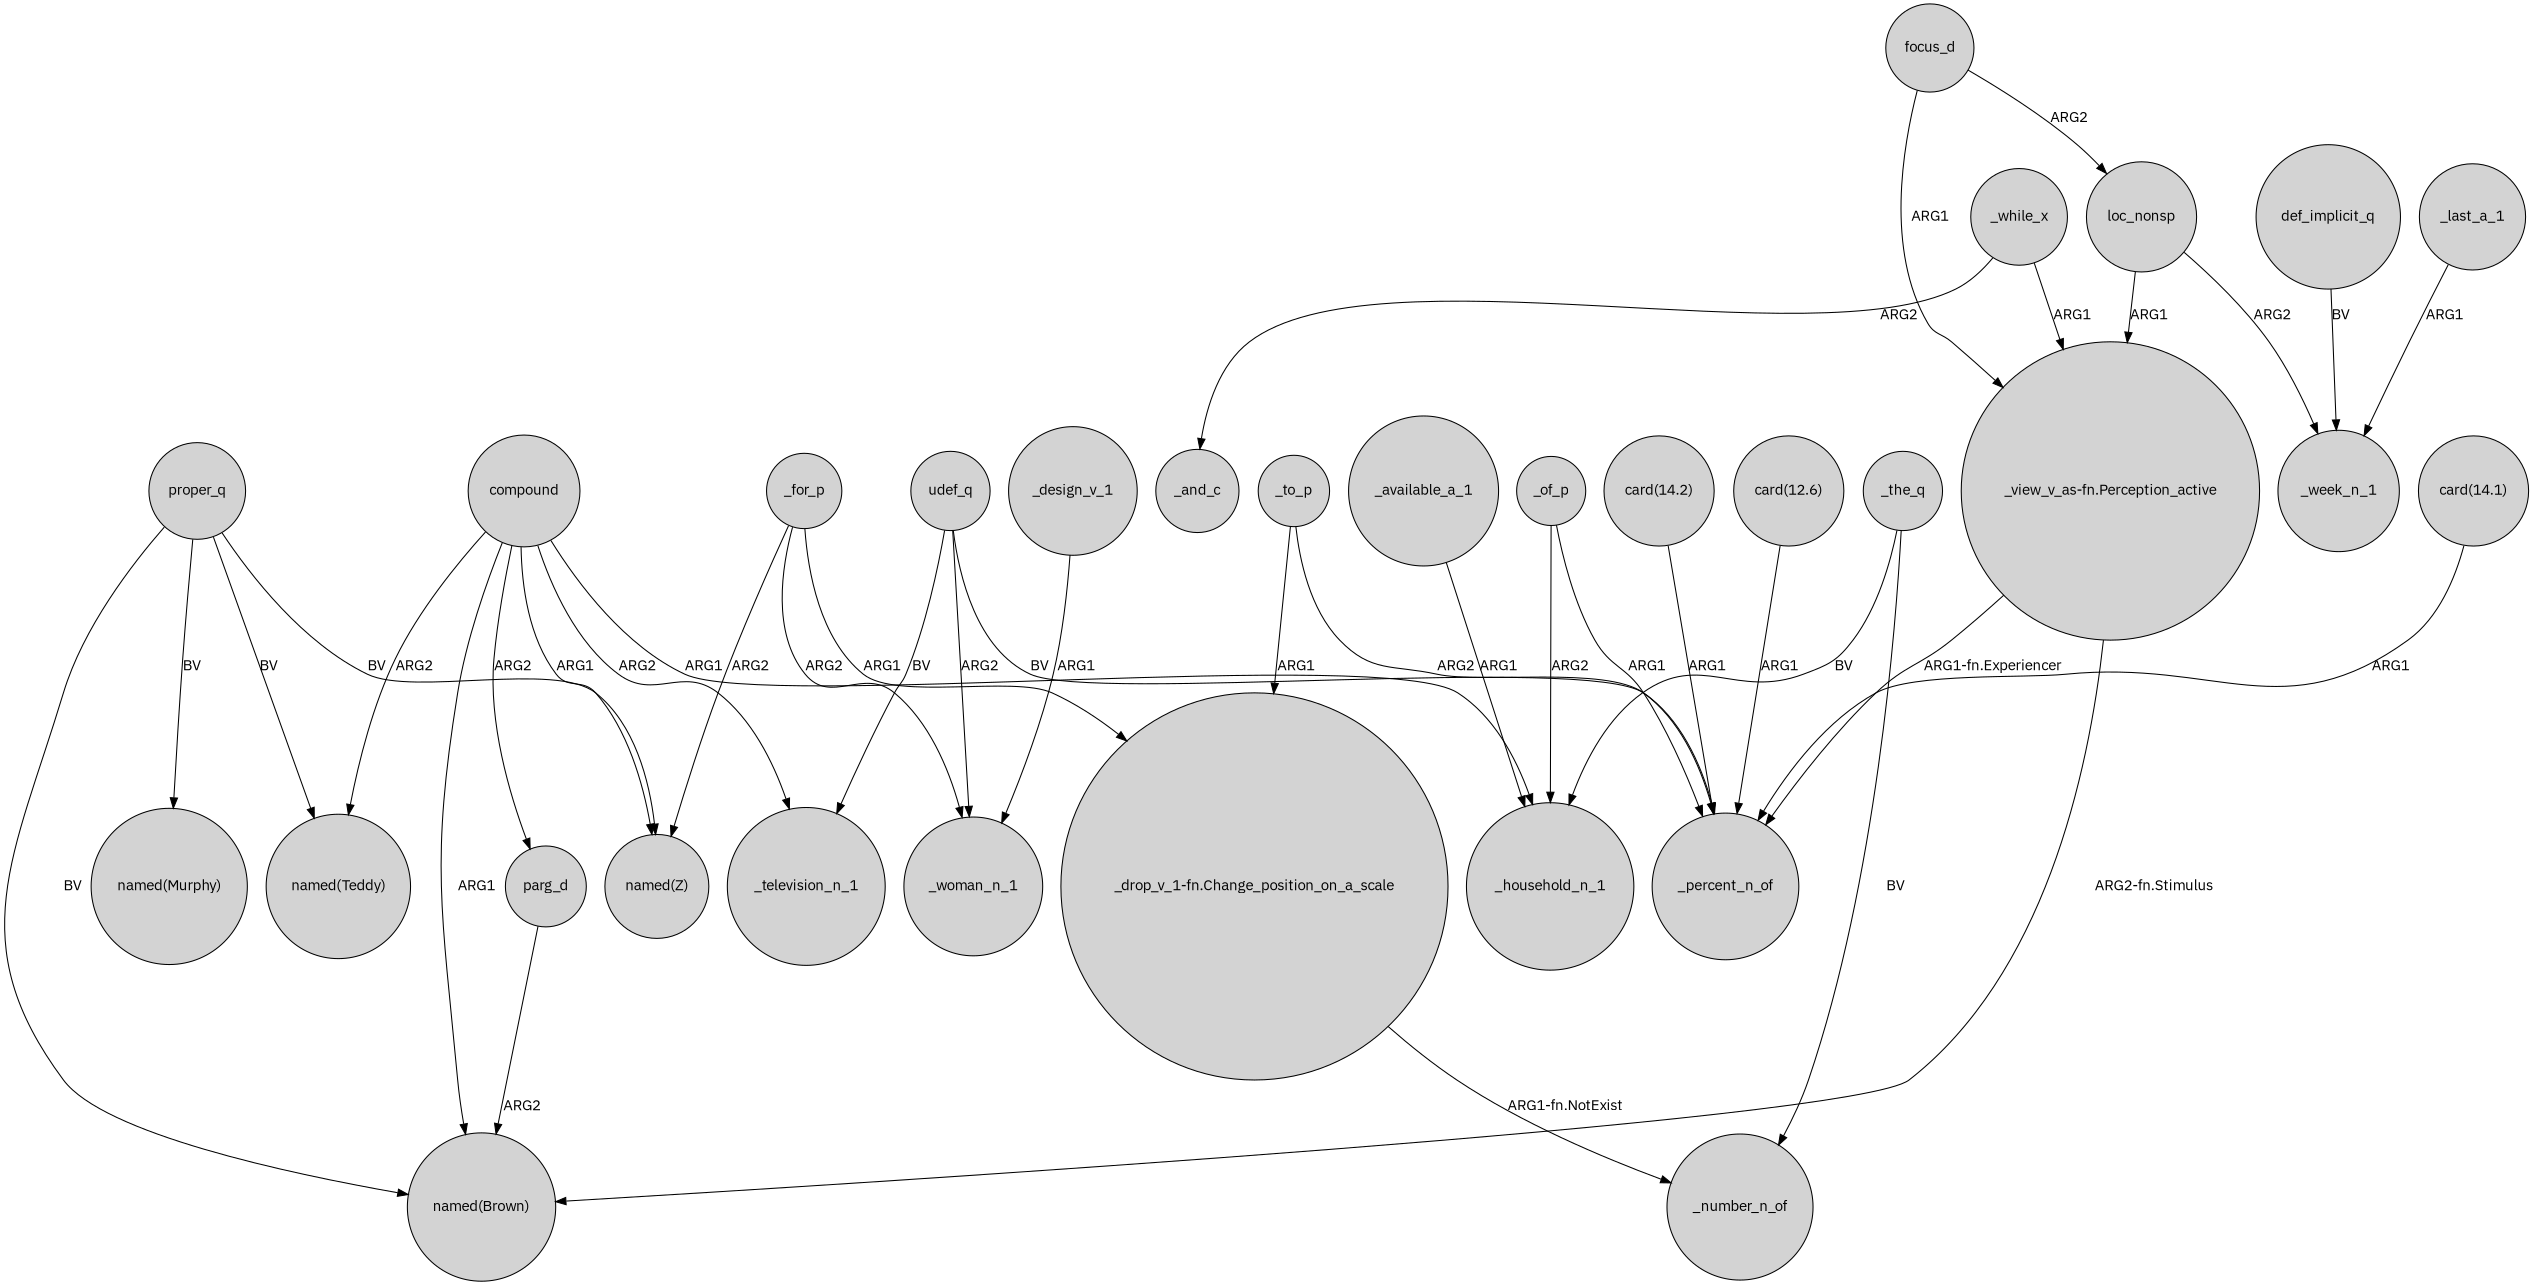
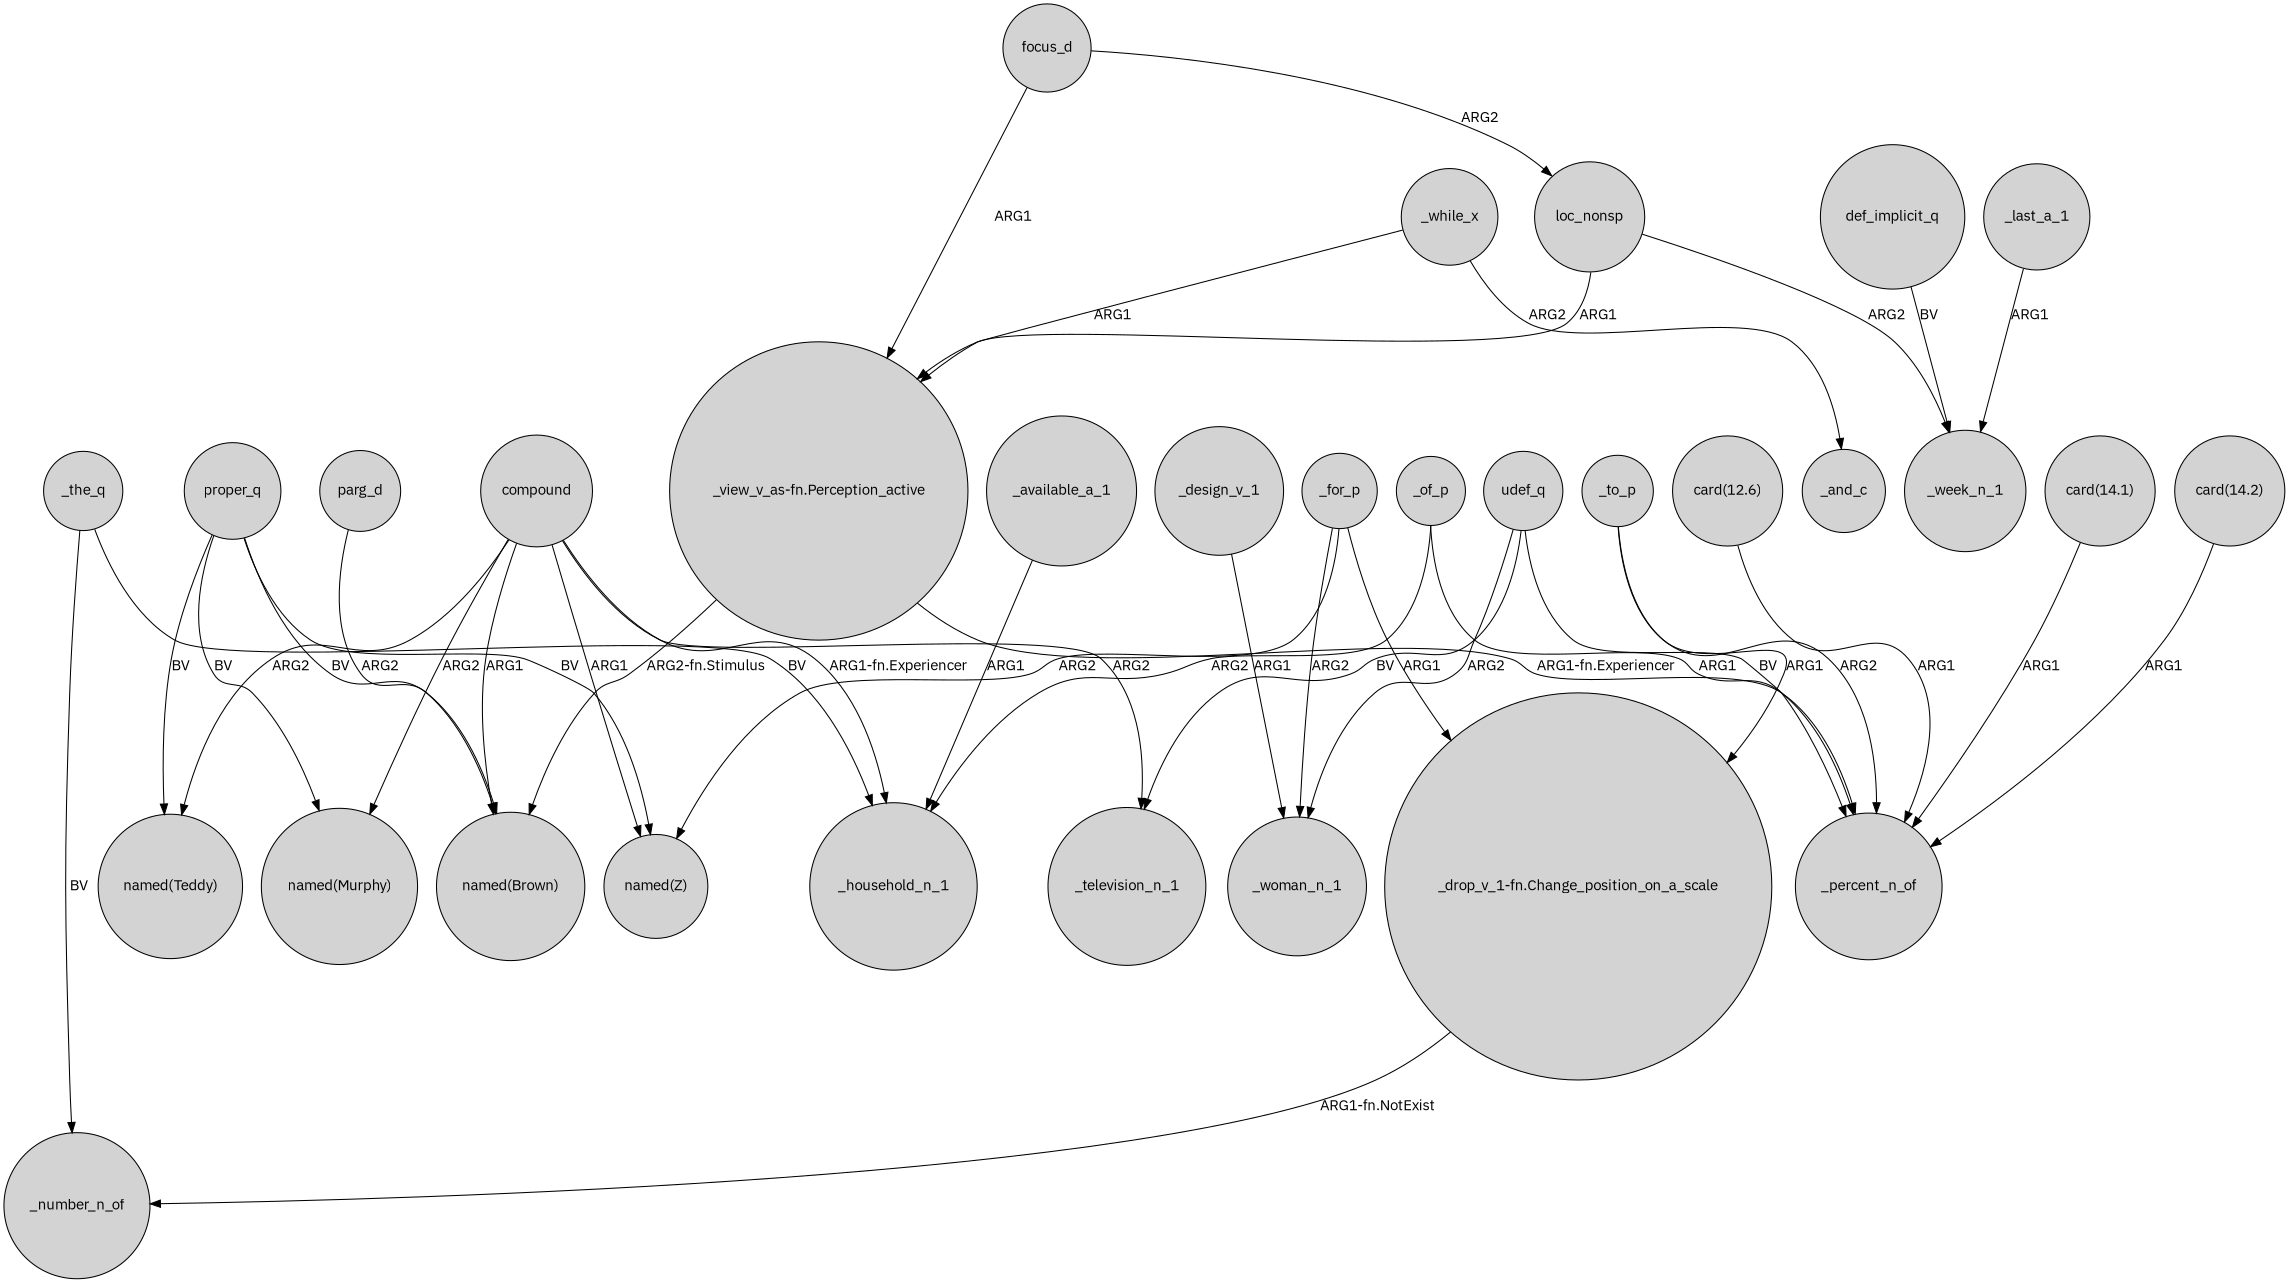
(704, 666) -> (898, 666)
(494, 694) -> (437, 670)
